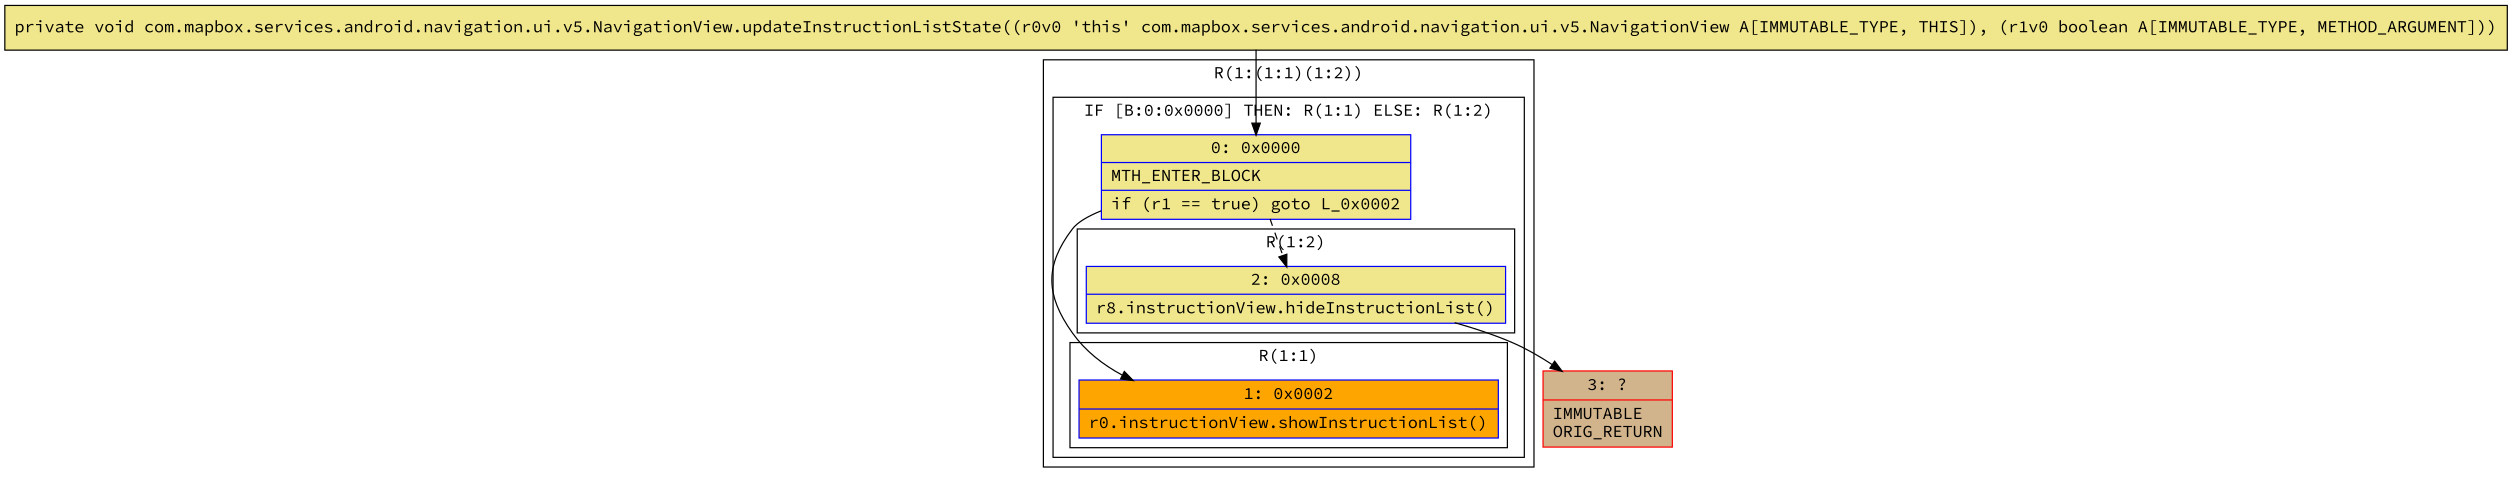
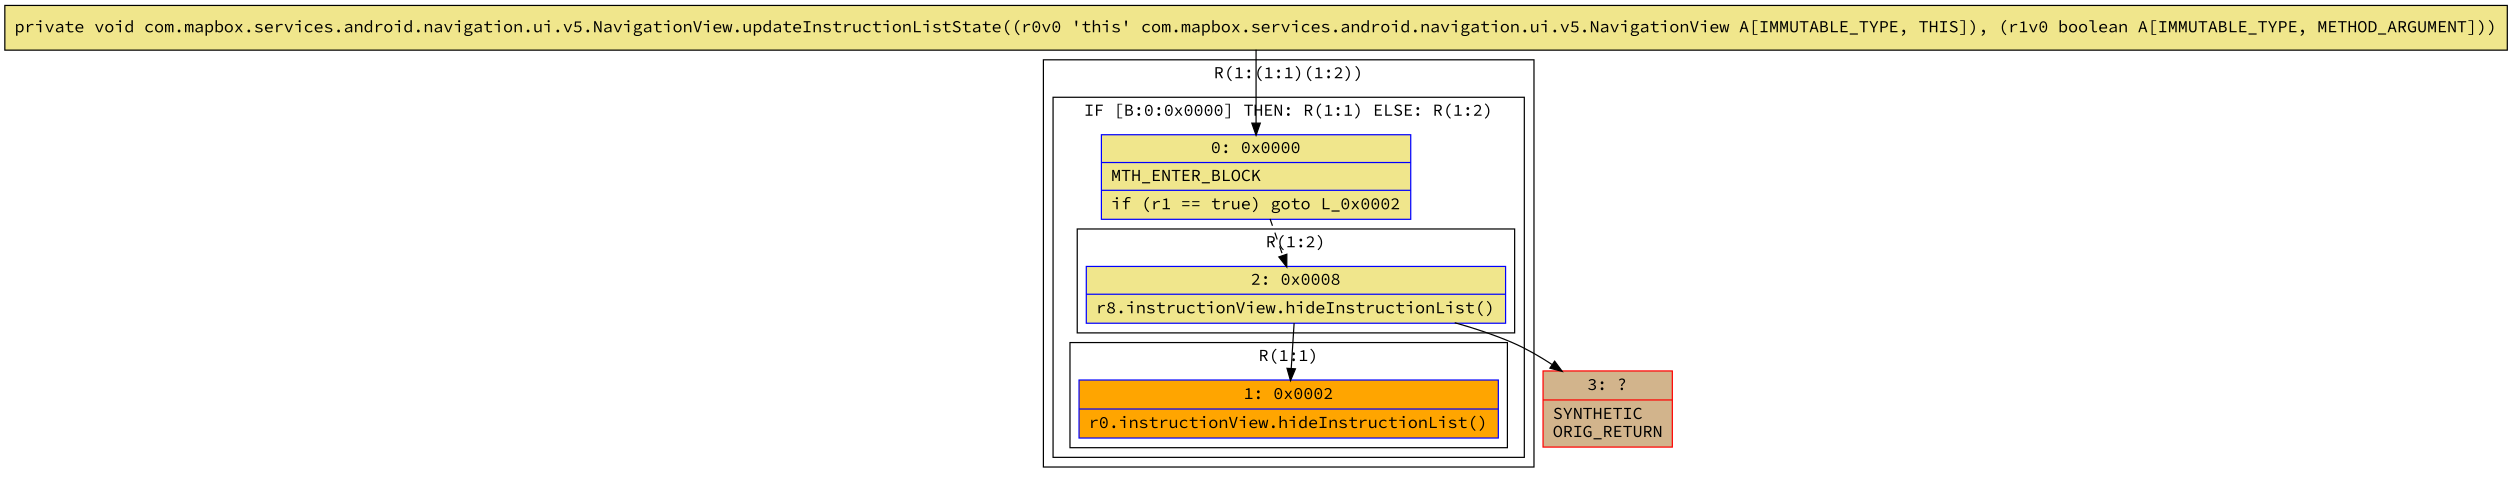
(1062, 316) -> (1292, 350)
(1598, 414) -> (1598, 414)
(1289, 423) -> (1289, 423)
